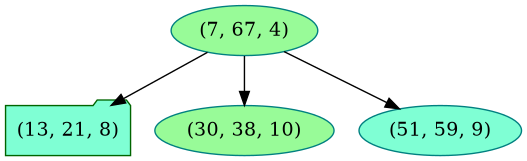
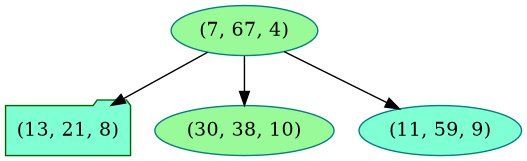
(440, 131) -> (440, 131)
